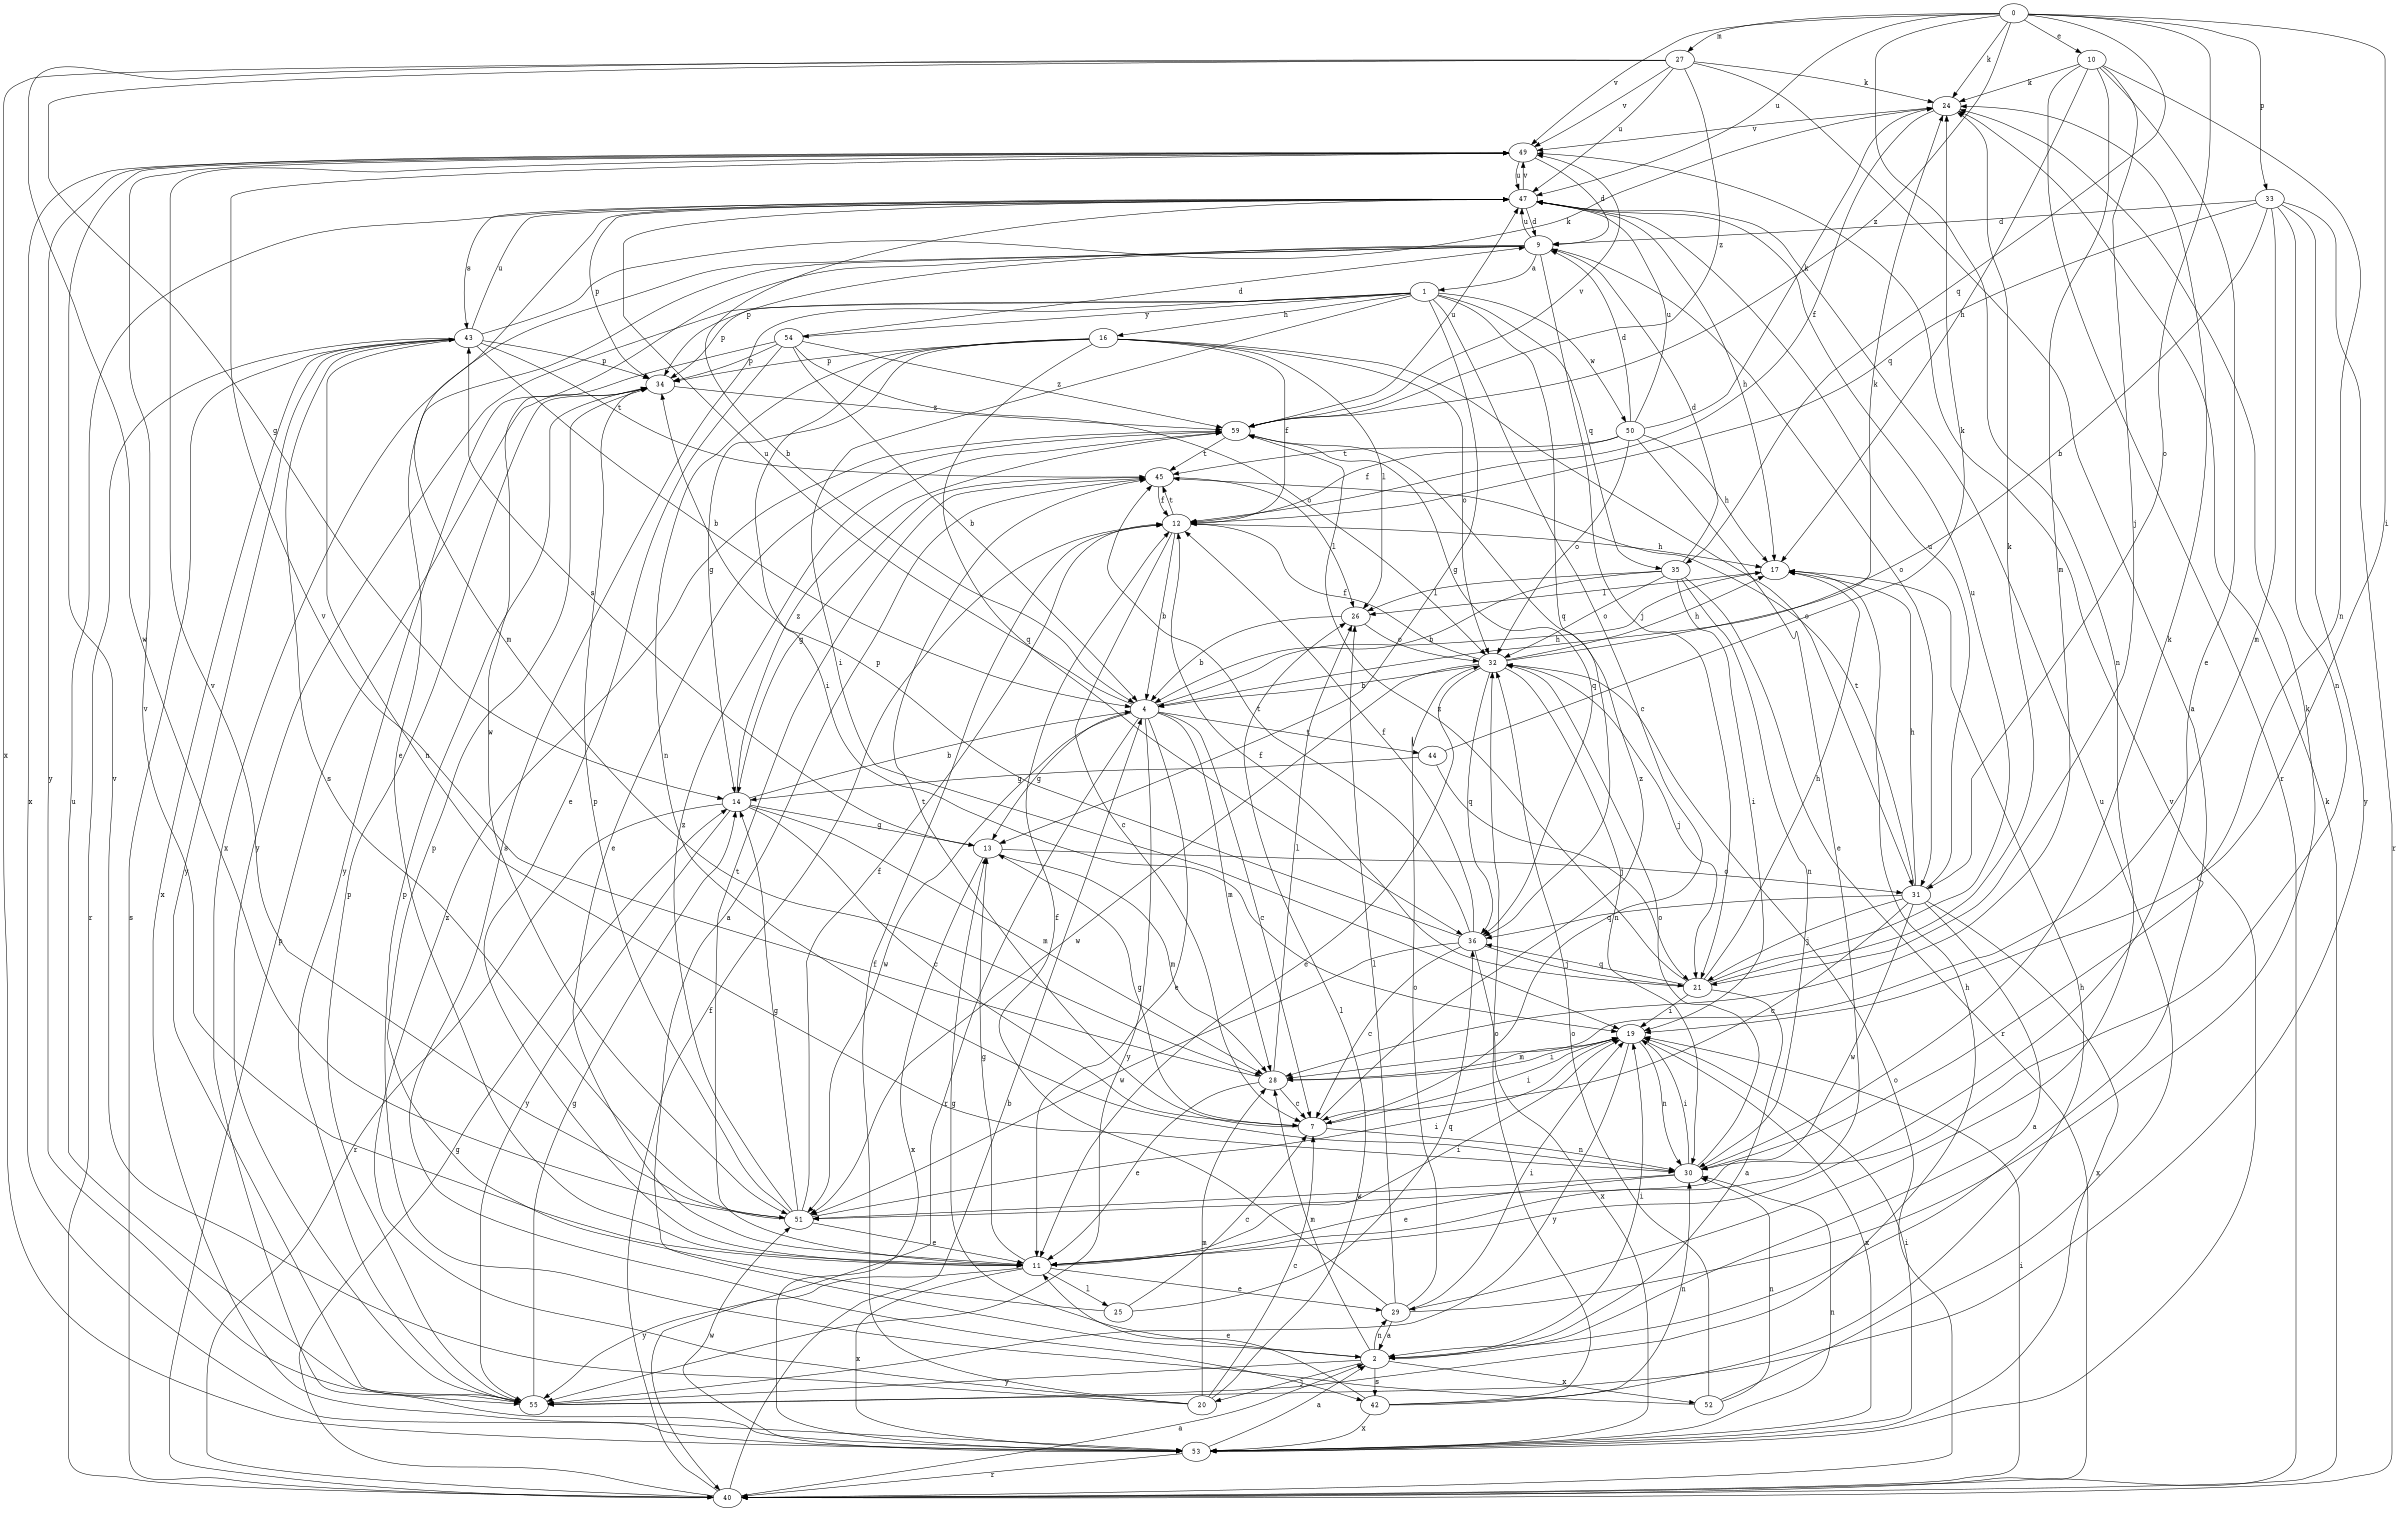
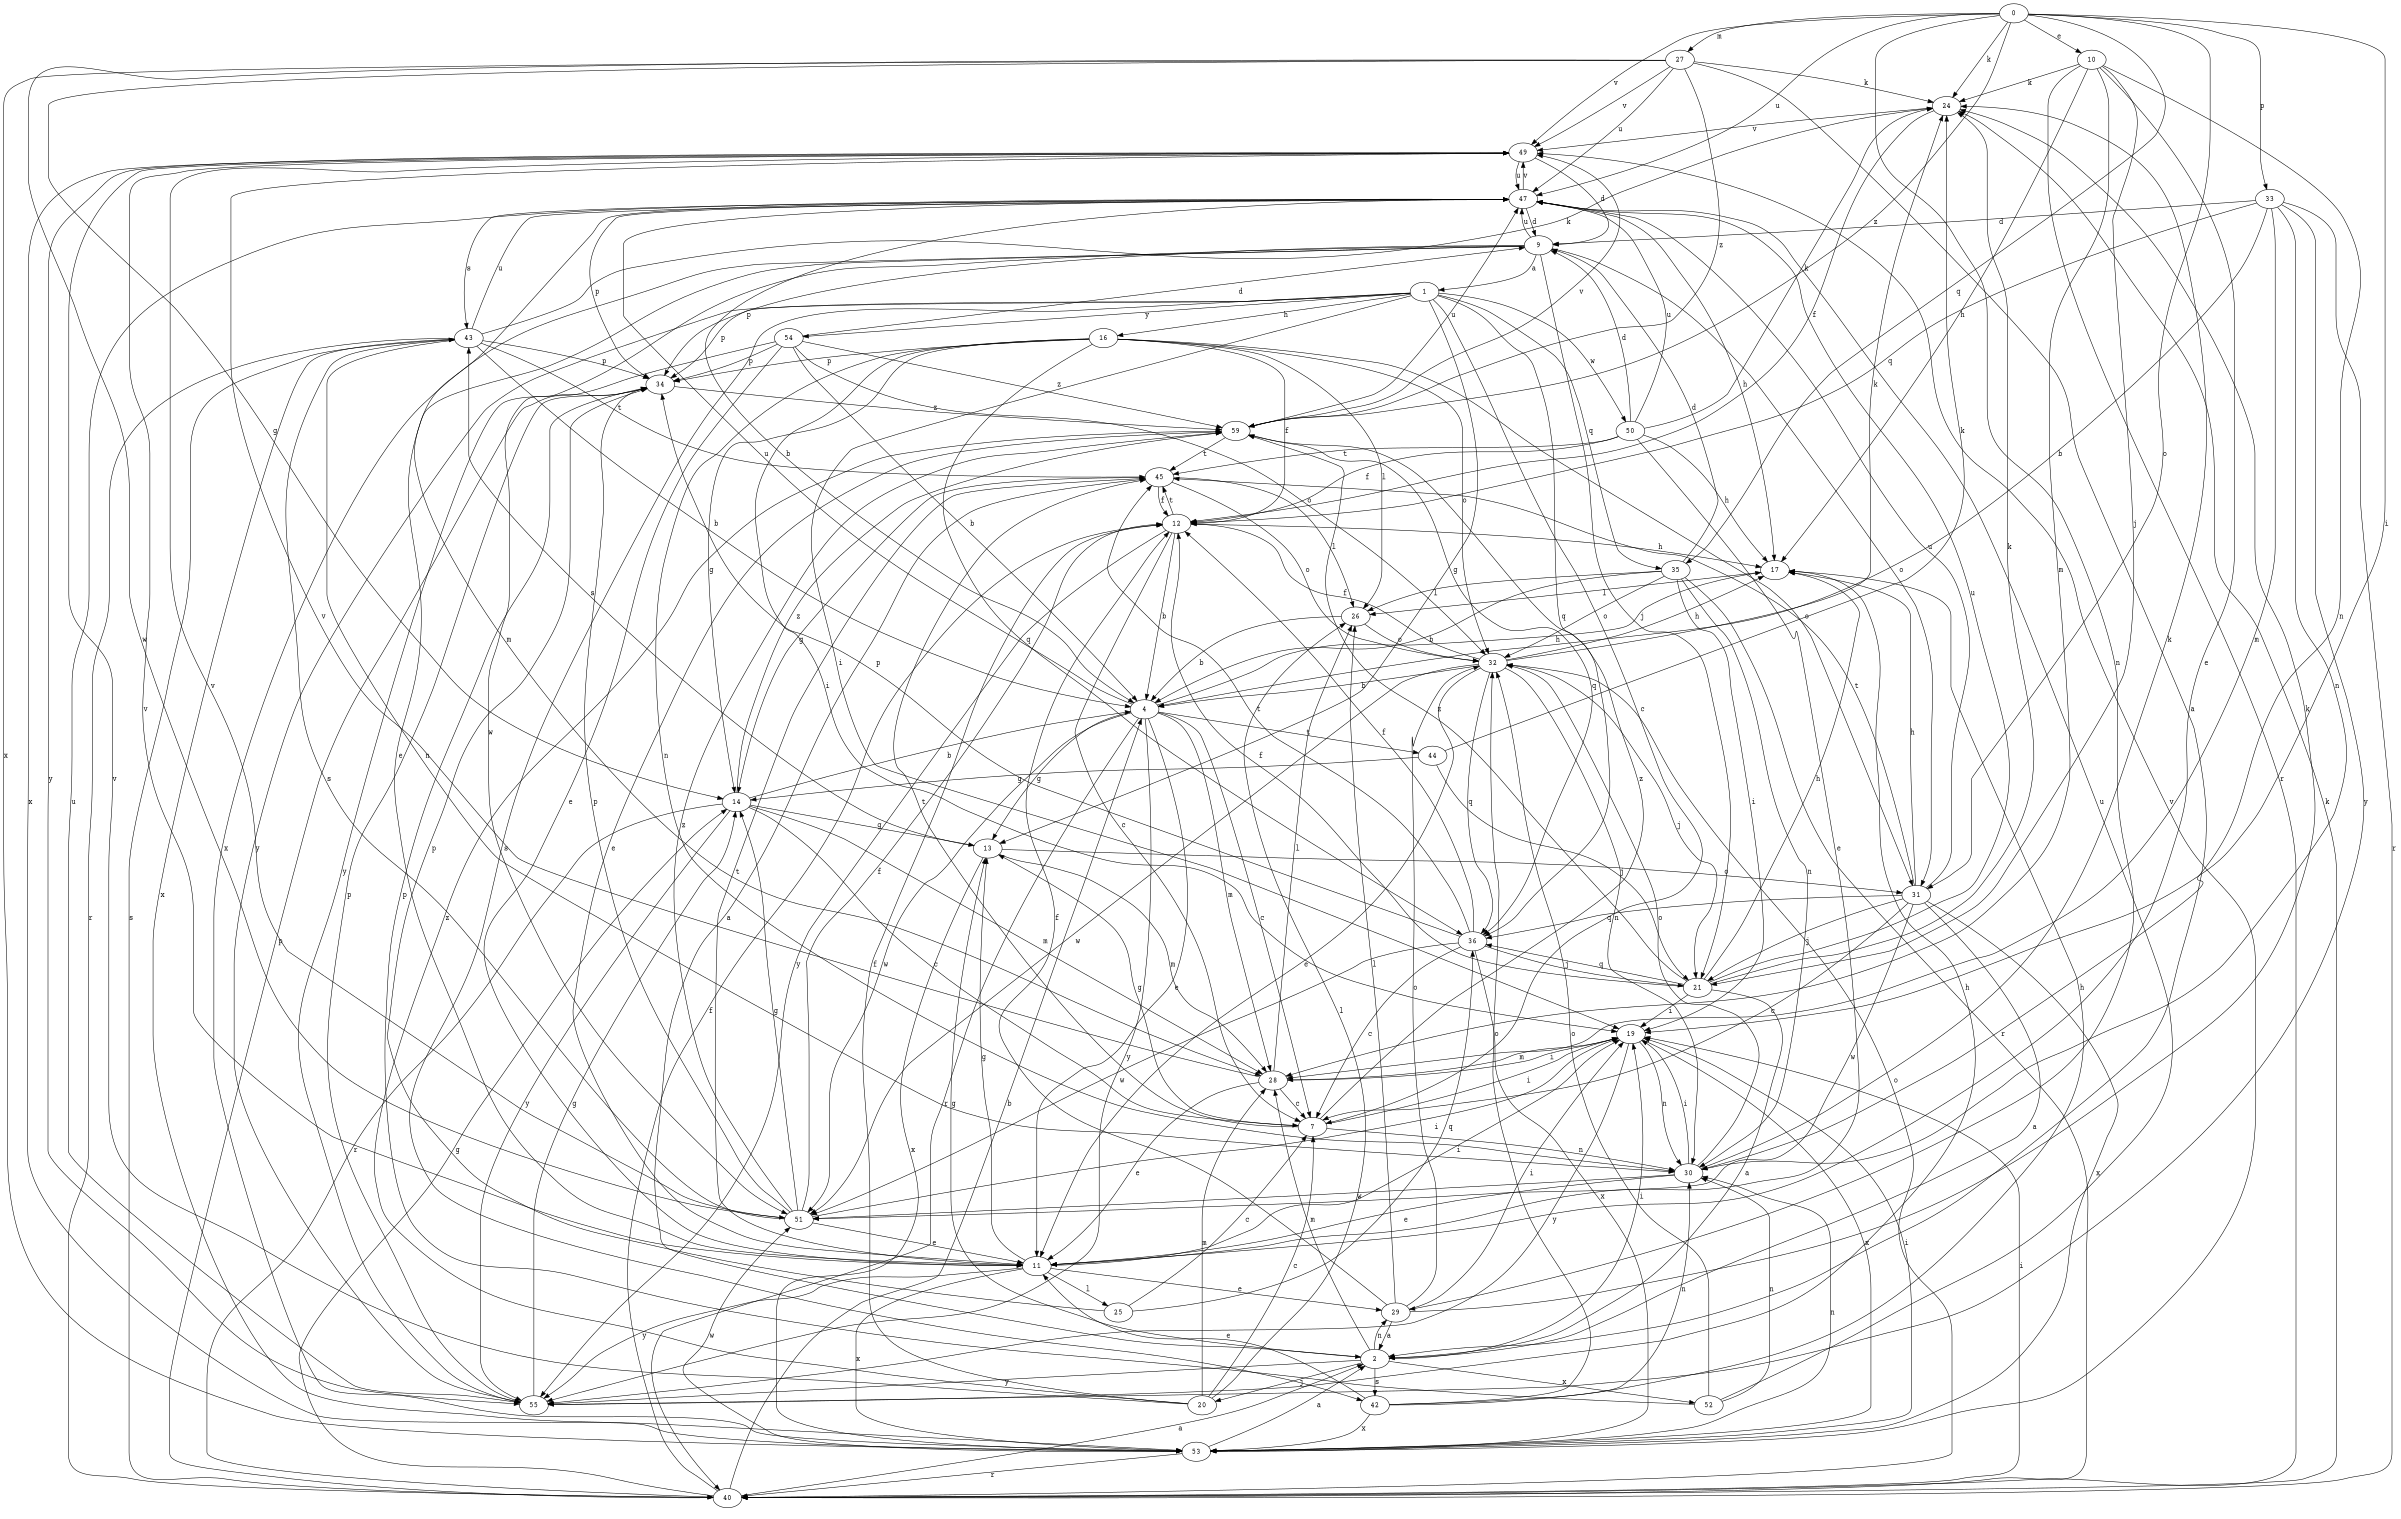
(1571, 547) -> (1315, 601)
(178, 897) -> (808, 934)
